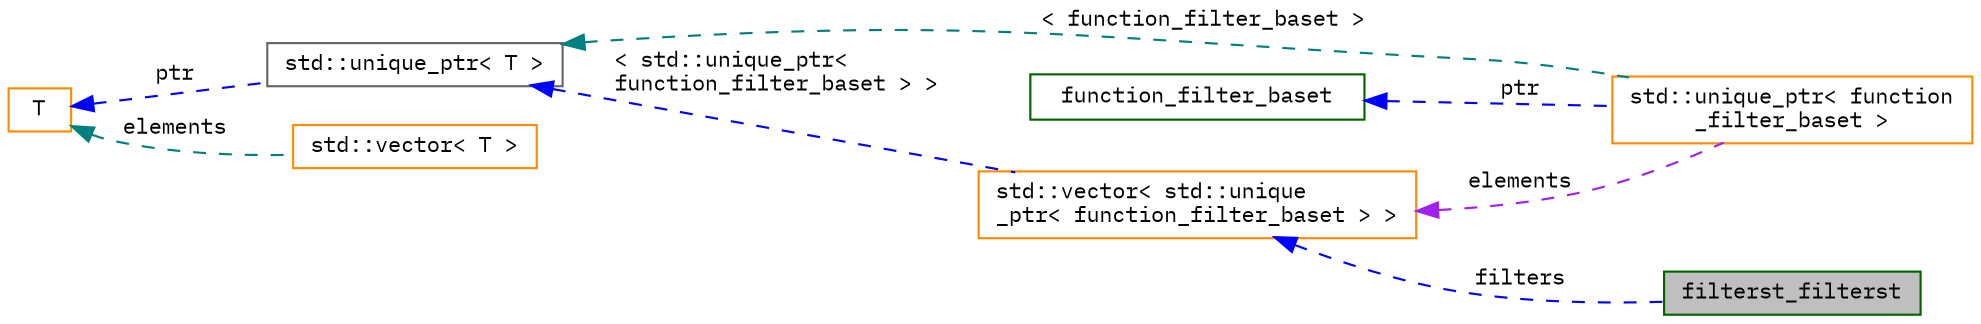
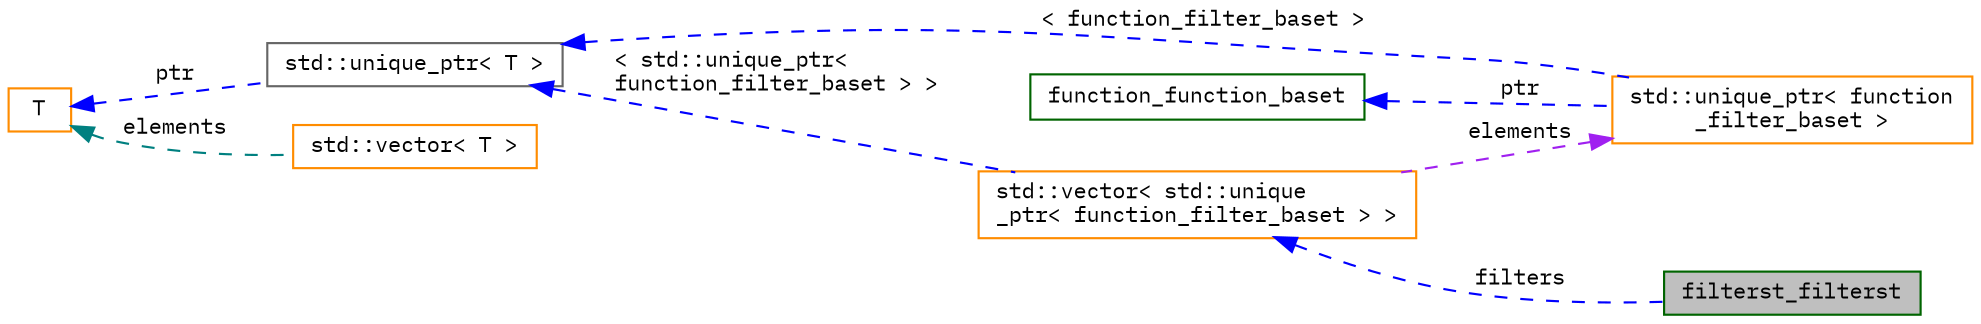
(1108, 37) -> (1108, 37)
(1197, 97) -> (1197, 97)
(1585, 191) -> (1496, 157)
